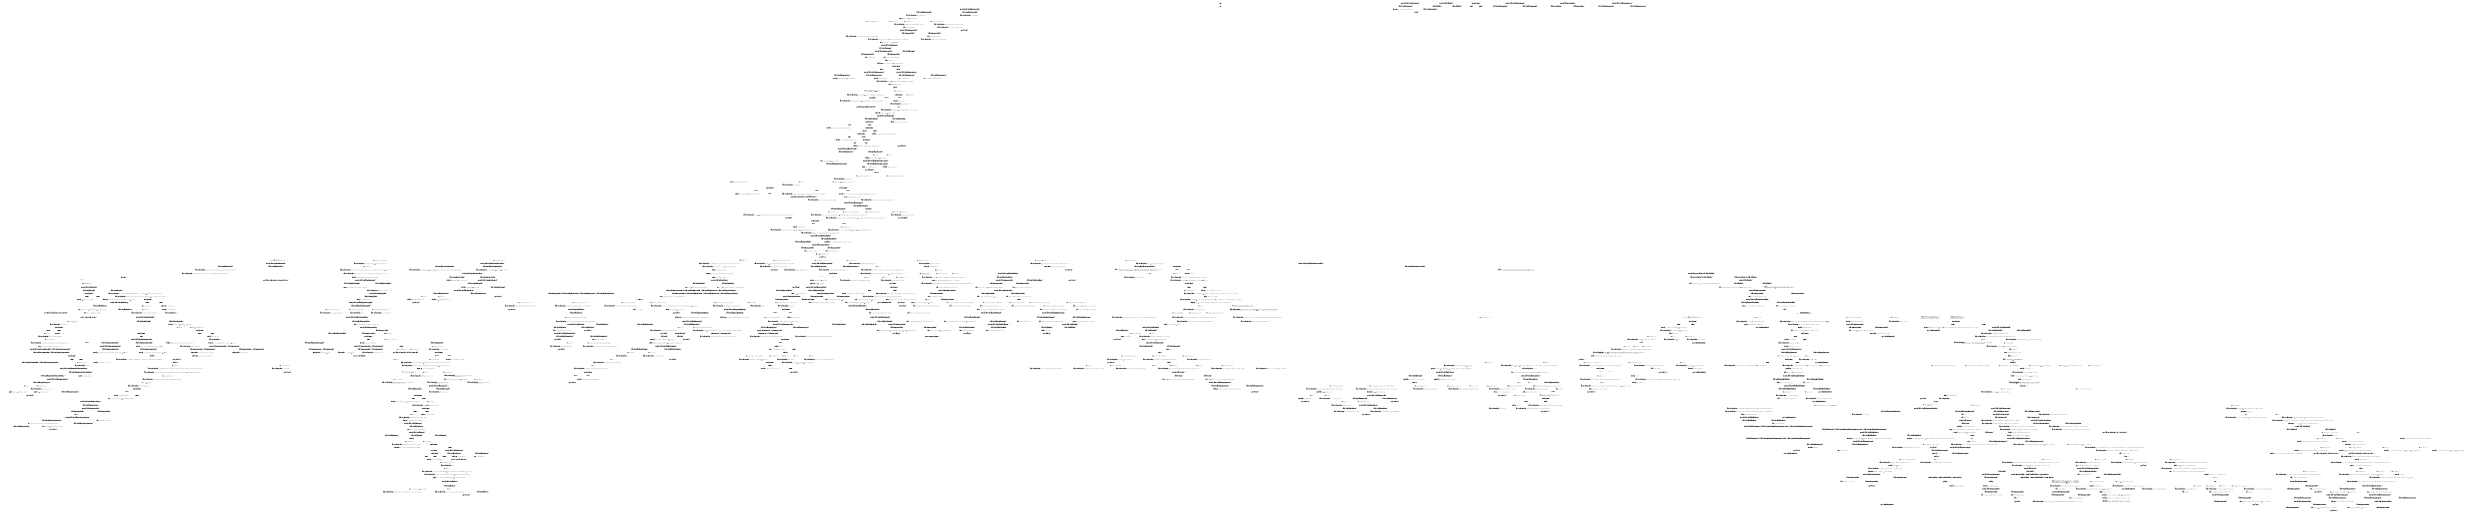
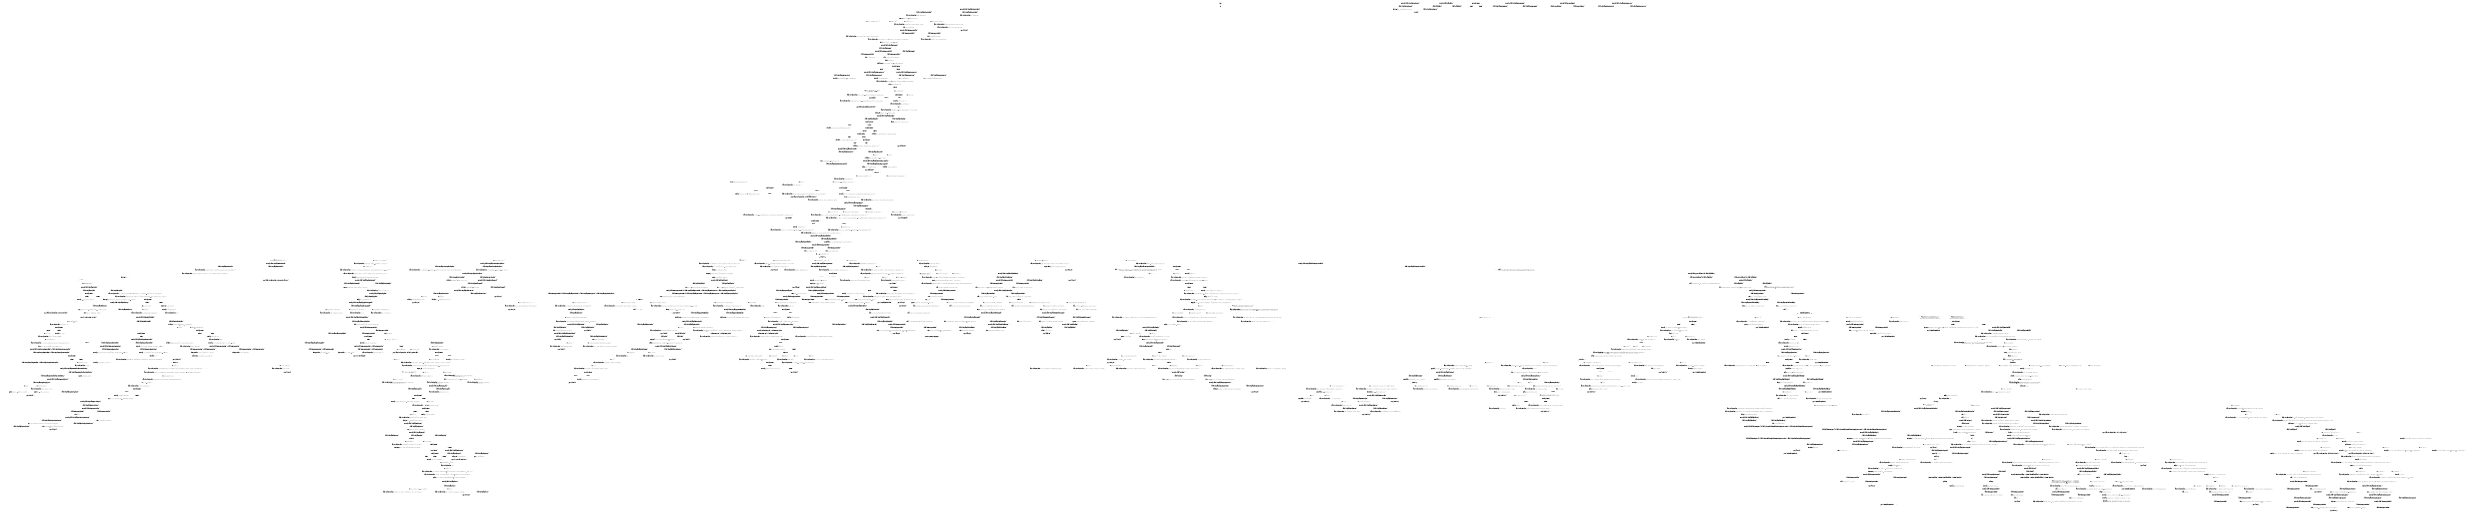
none -> (1805, 317)
